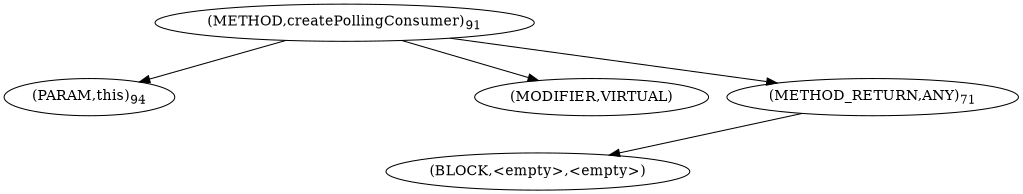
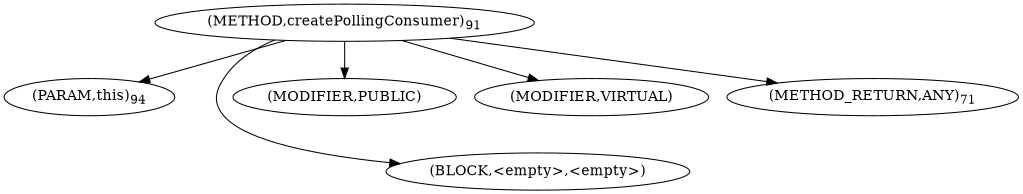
none -> (345, 97)
(711, 133) -> (253, 135)
